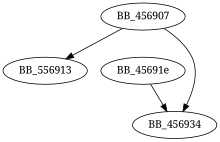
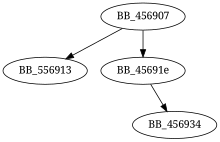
(193, 61) -> (143, 40)
